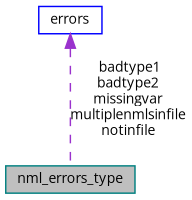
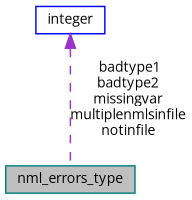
(70, 20) -> (70, 20)
